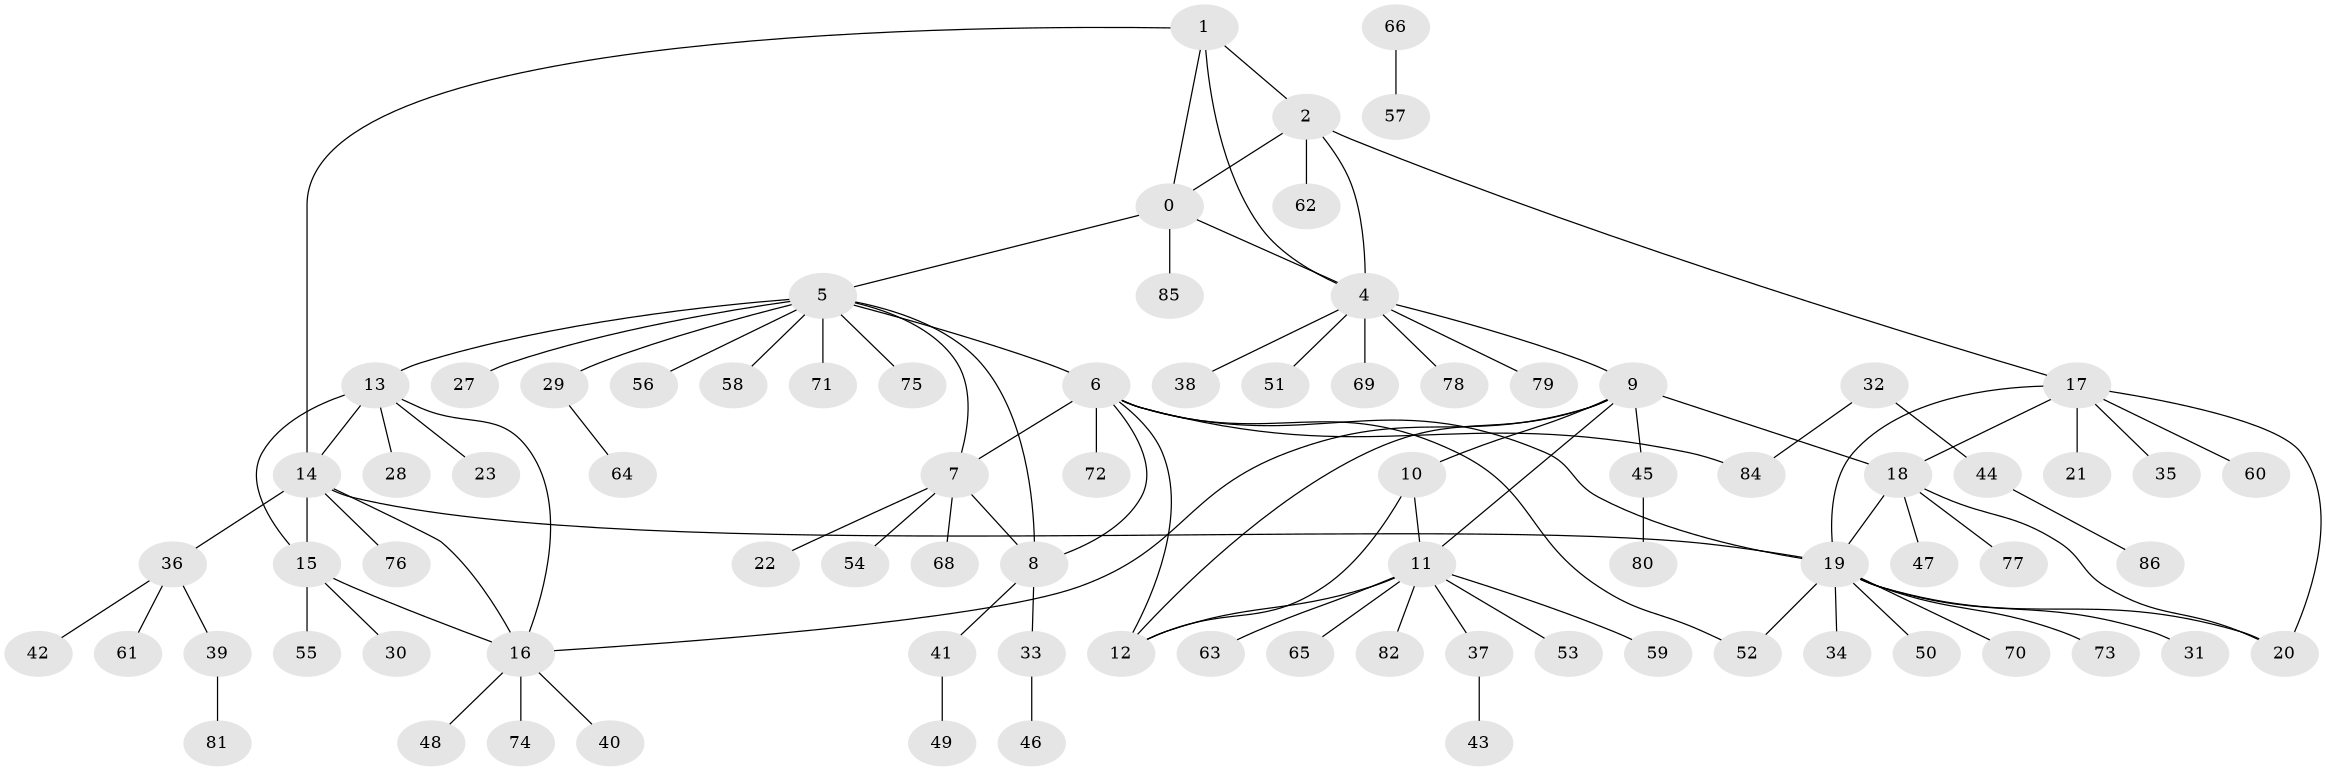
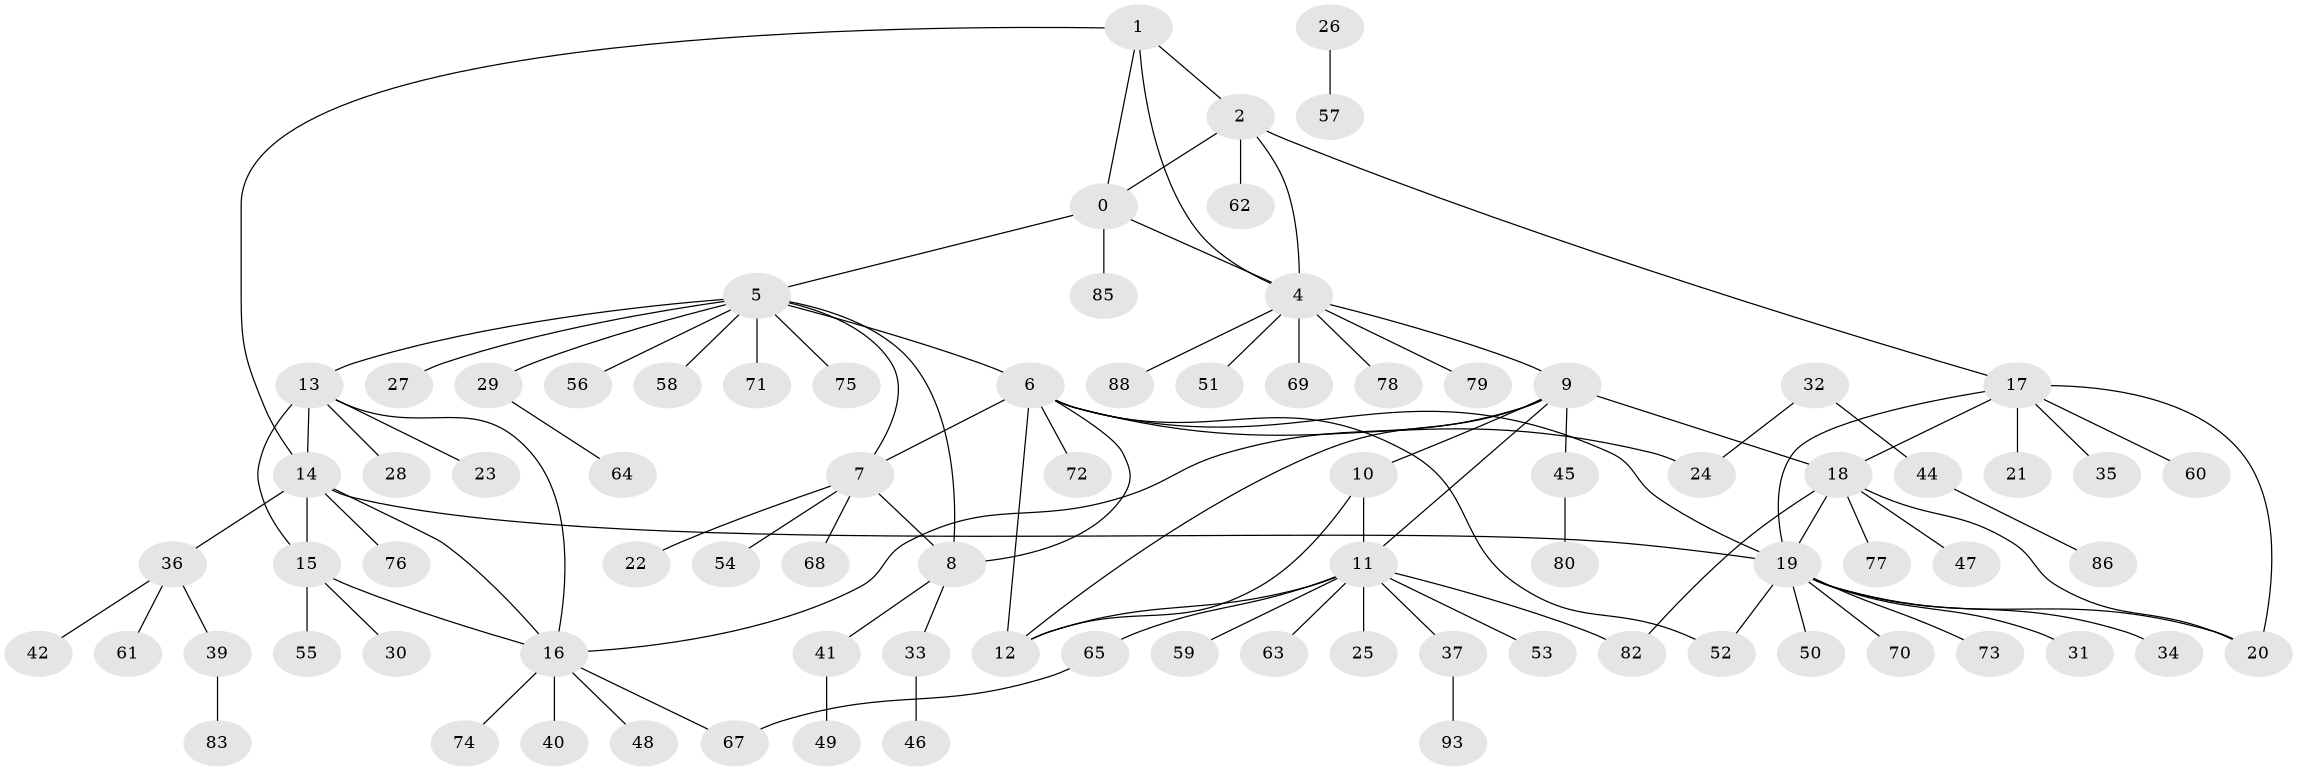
(1396, 27) -> (1330, 27)
(1186, 385) -> (1120, 385)
(1751, 475) -> (1702, 475)
none -> (1718, 564)
none -> (1364, 654)
(218, 743) -> (218, 743)
none -> (735, 743)
(1479, 743) -> (1453, 743)
